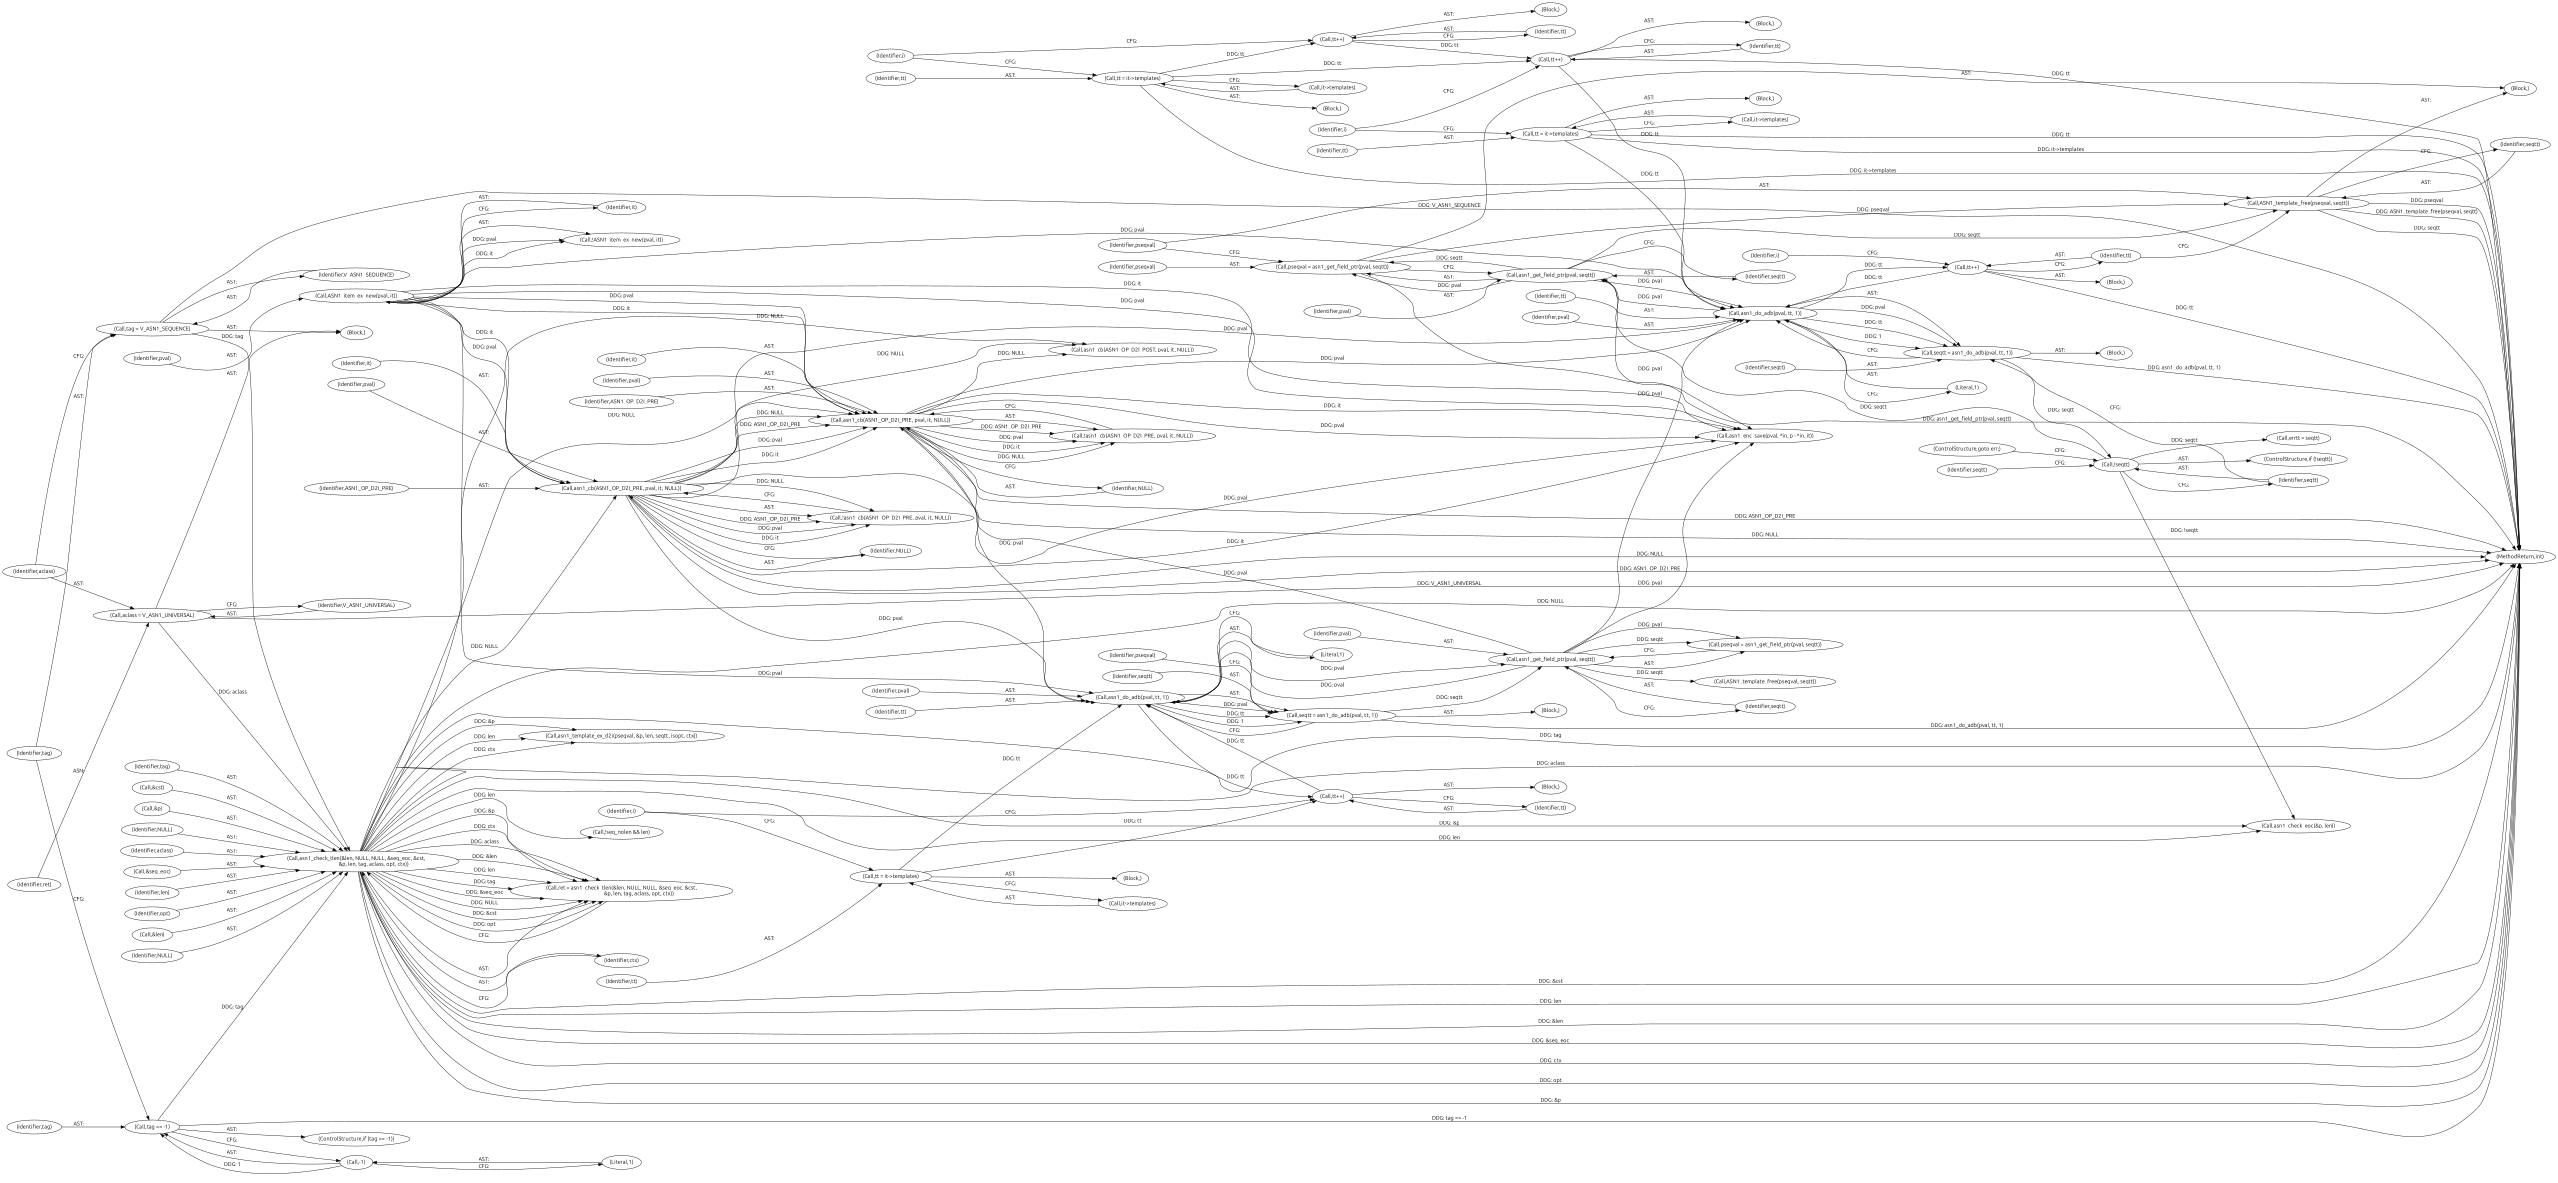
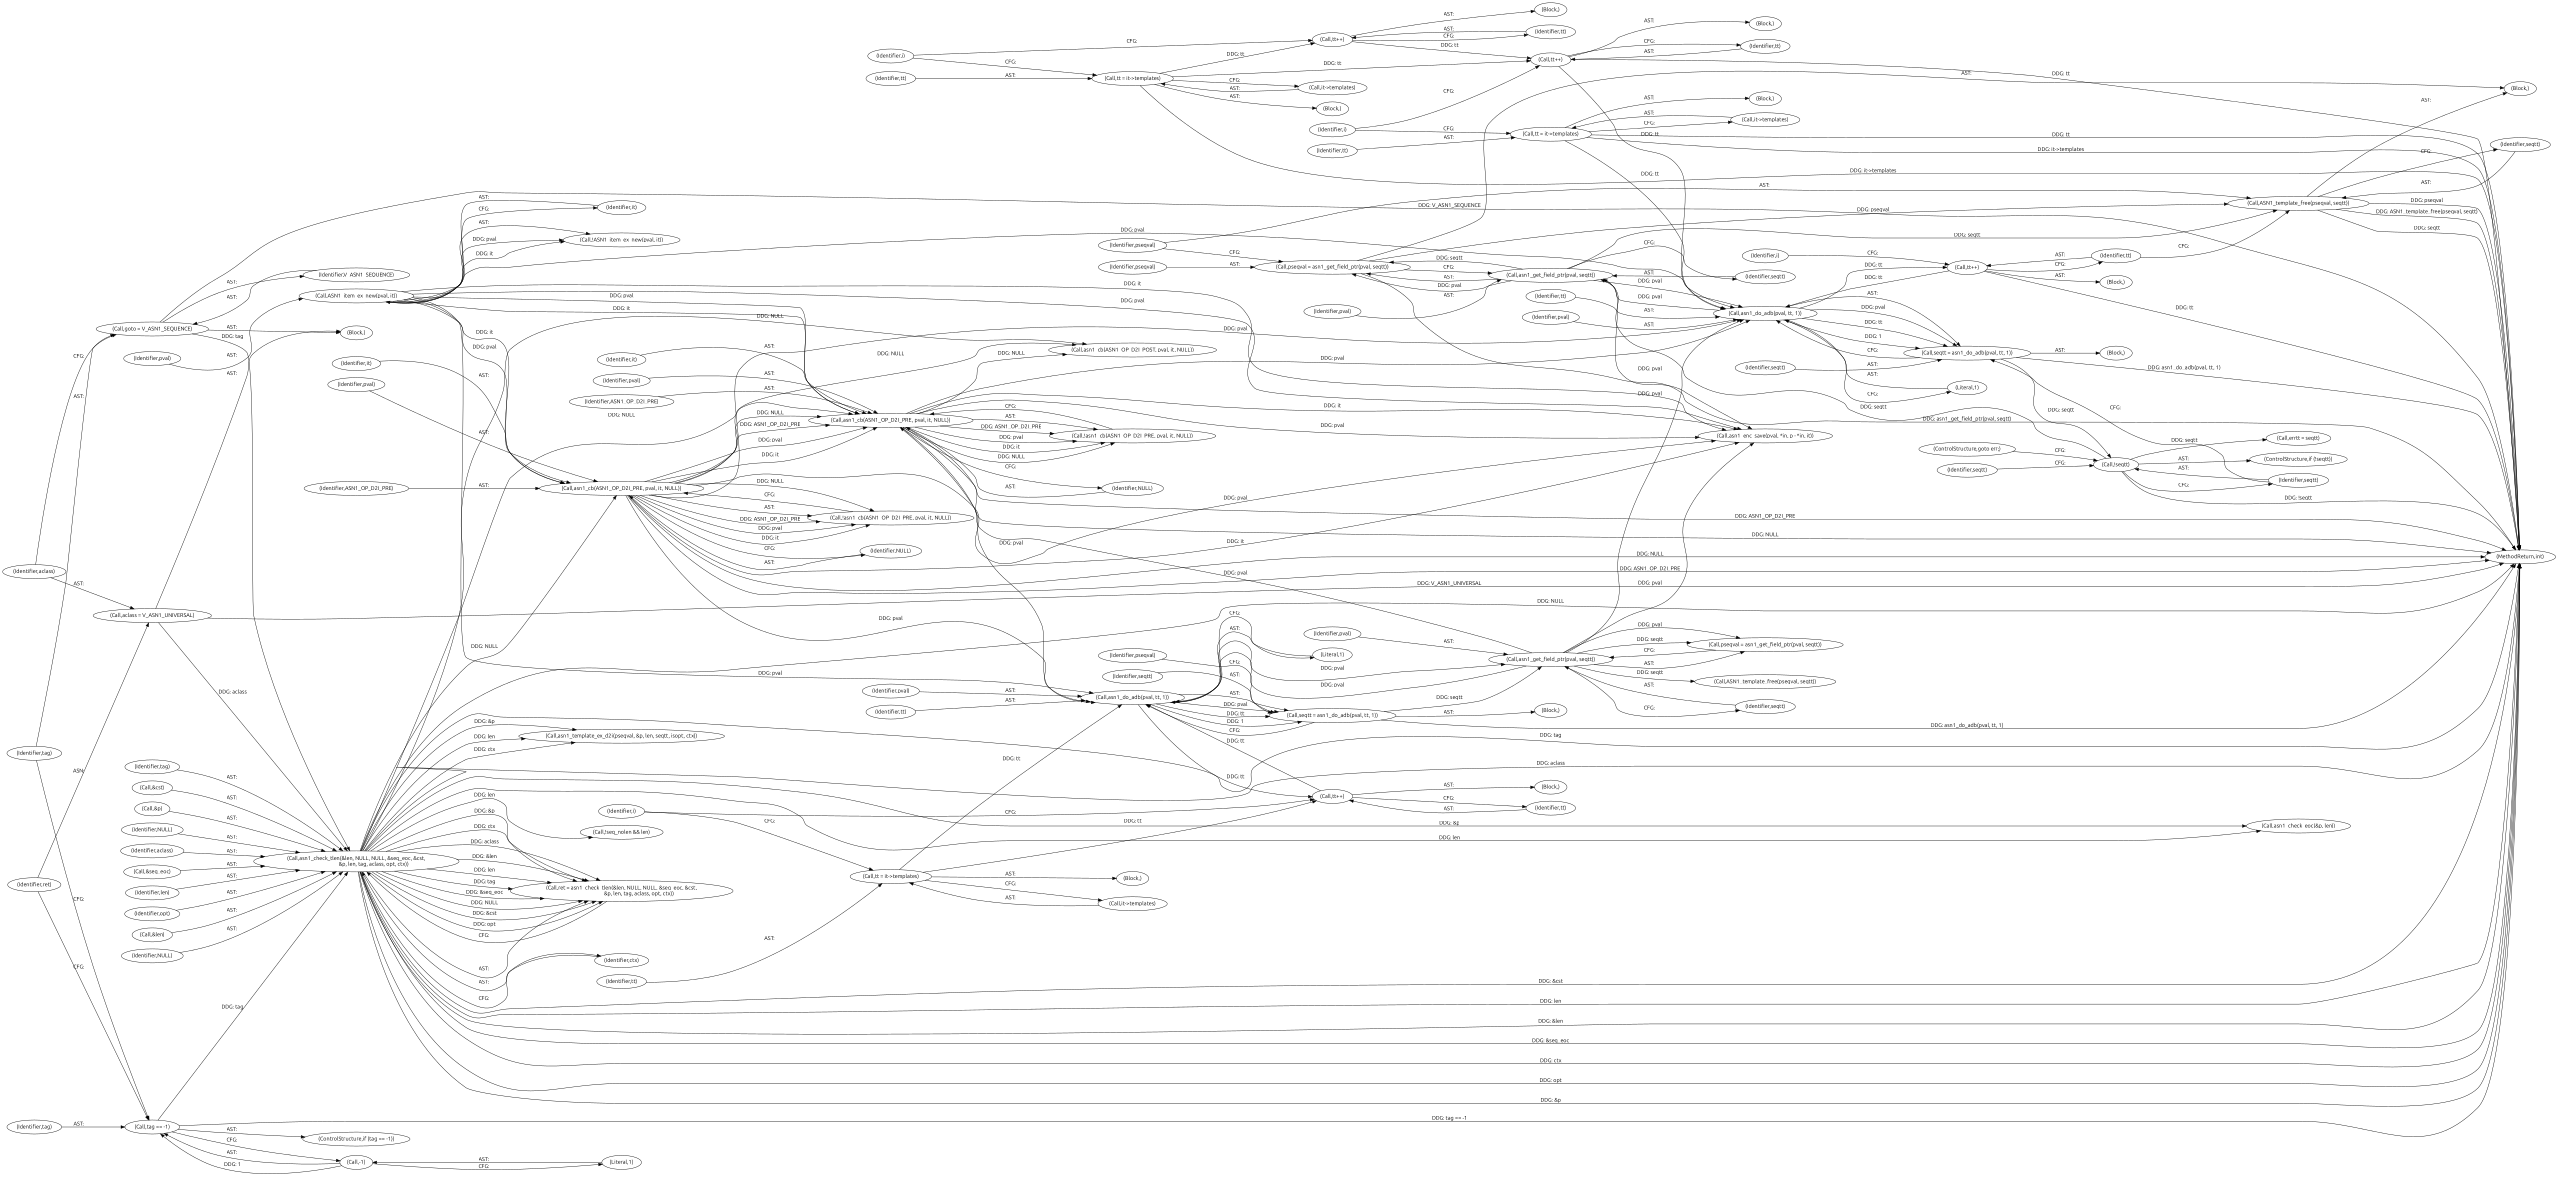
(152, 329) -> (152, 329)
(356, 606) -> none
(2206, 644) -> (2320, 502)
none -> (92, 1004)
